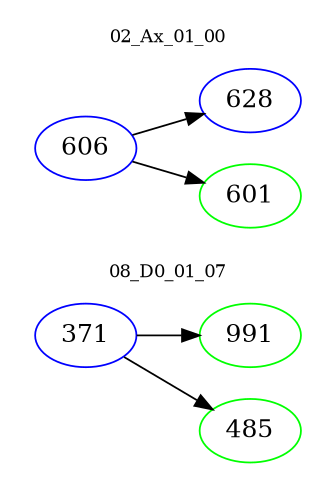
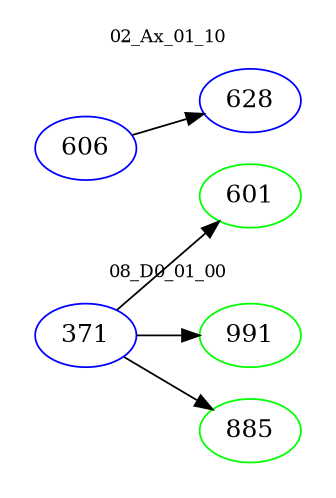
(168, 38) -> (168, 38)
(159, 170) -> (161, 272)
(168, 273) -> (168, 273)
(250, 431) -> (250, 431)
